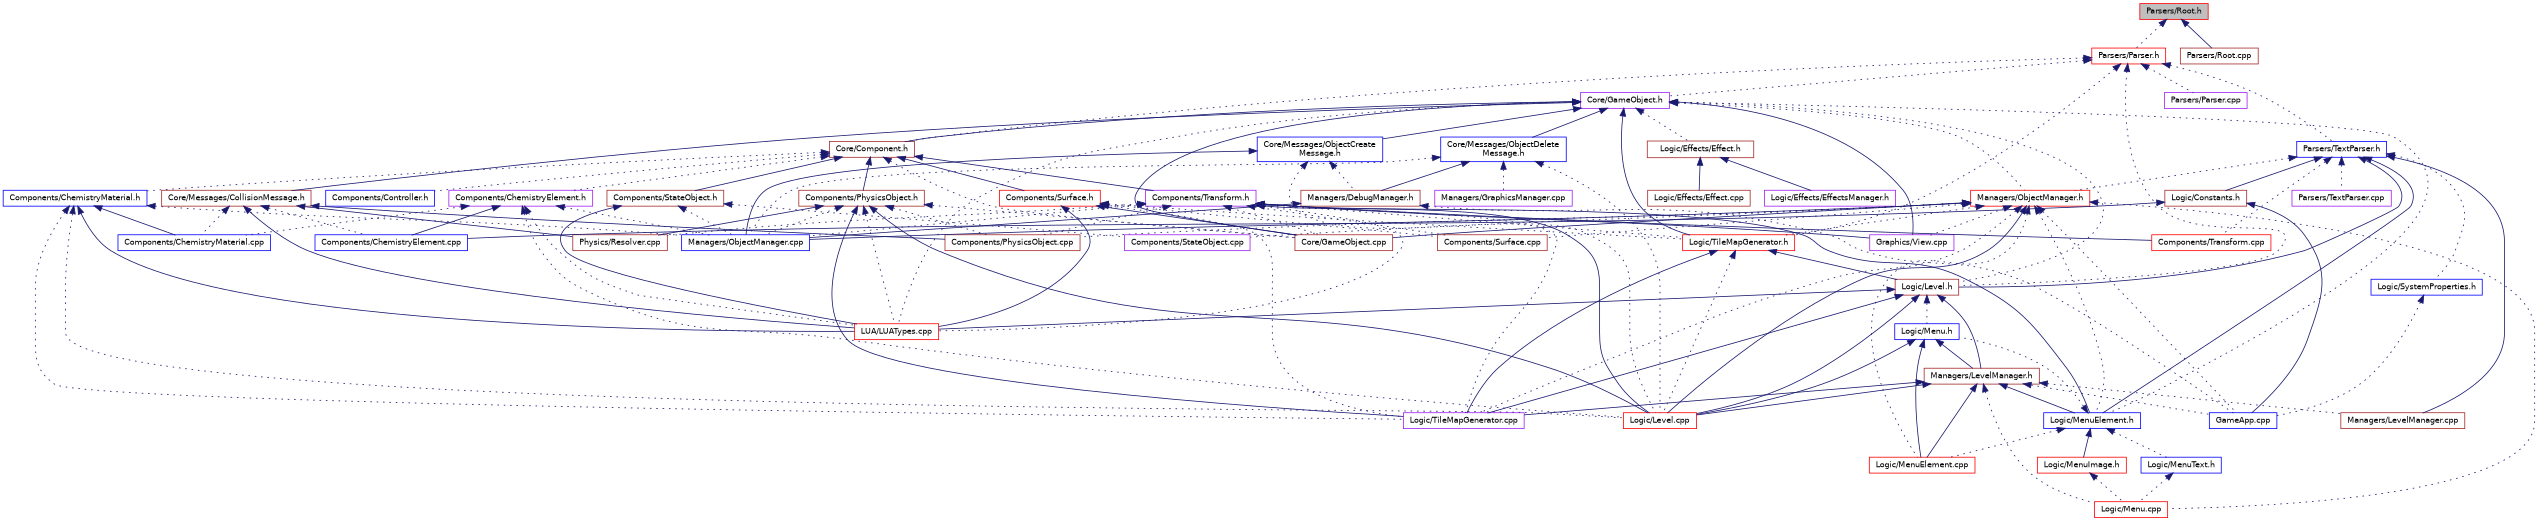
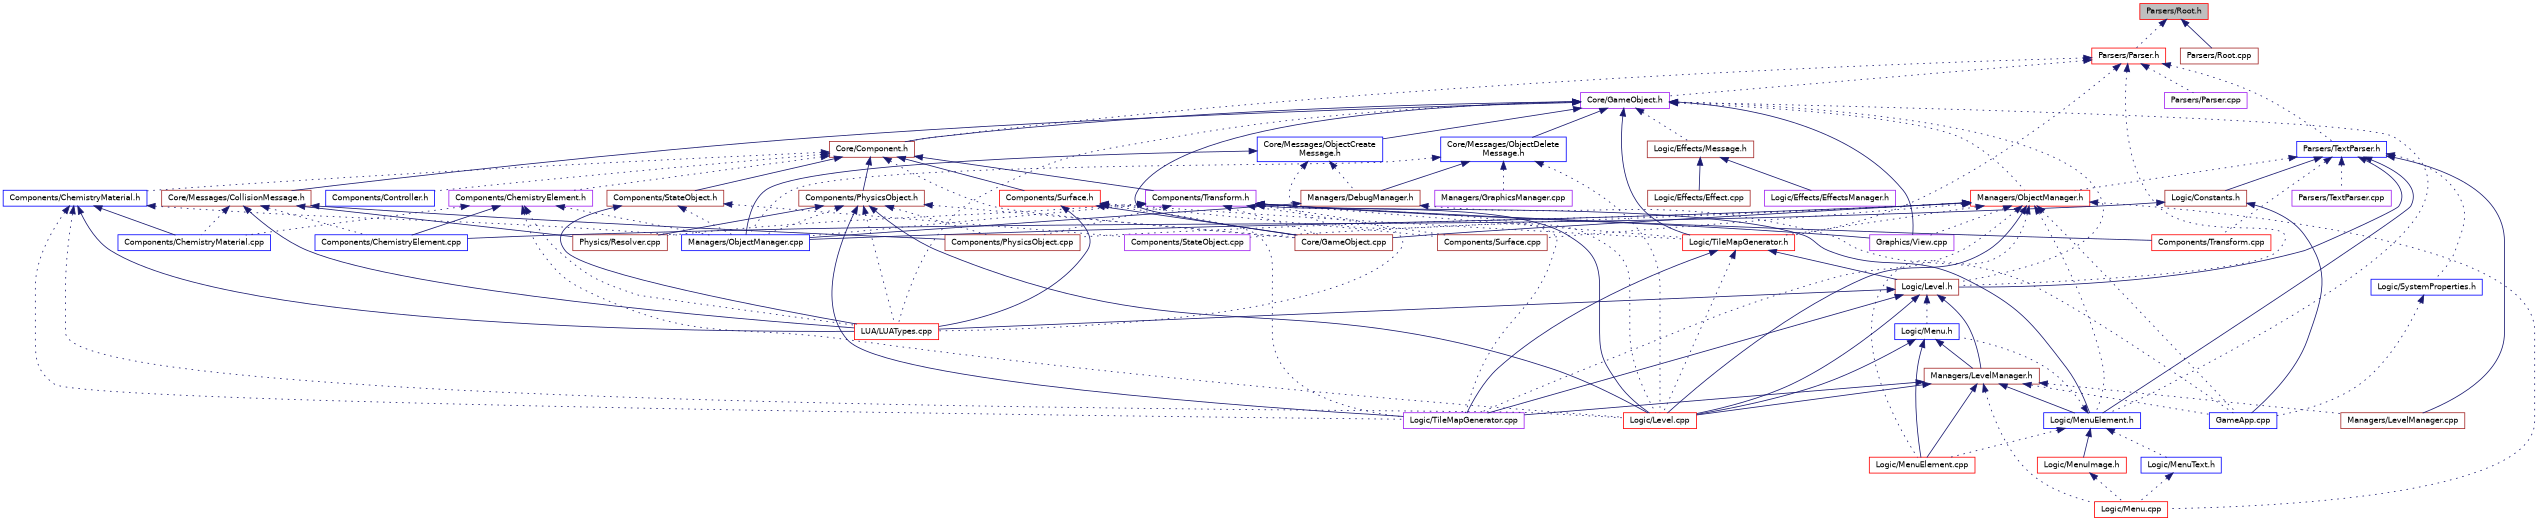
(1701, 149) -> (1701, 149)
